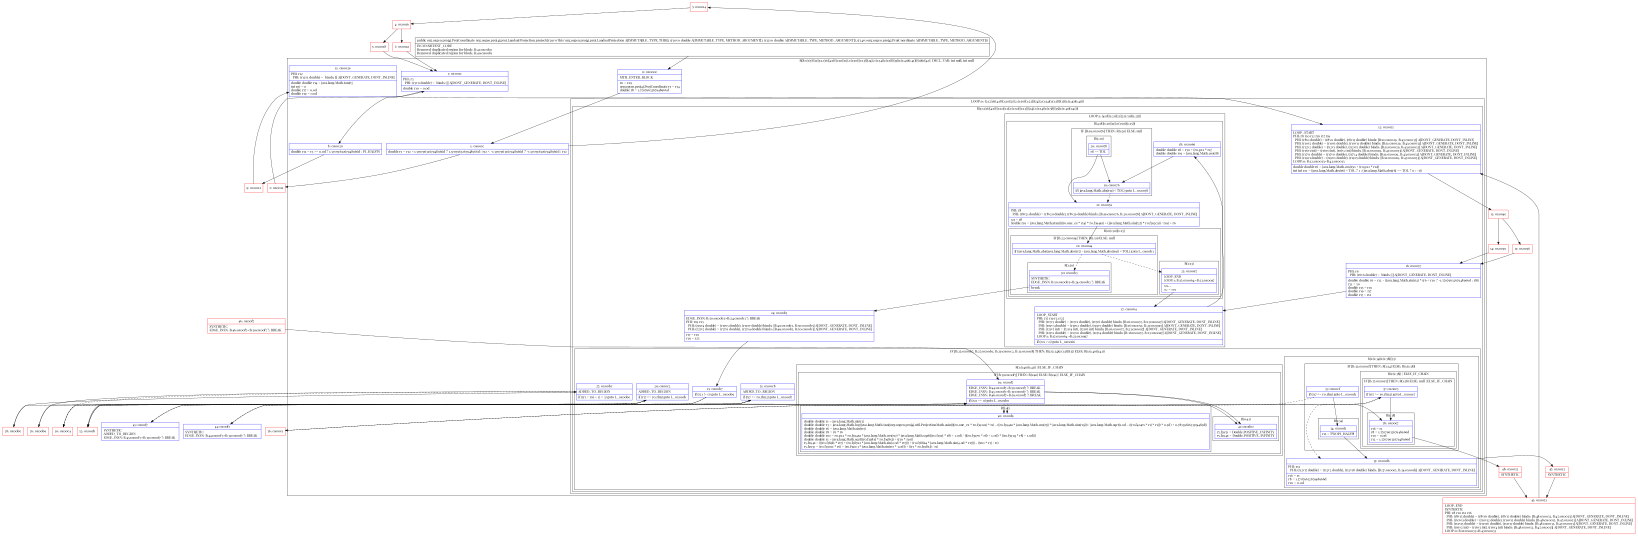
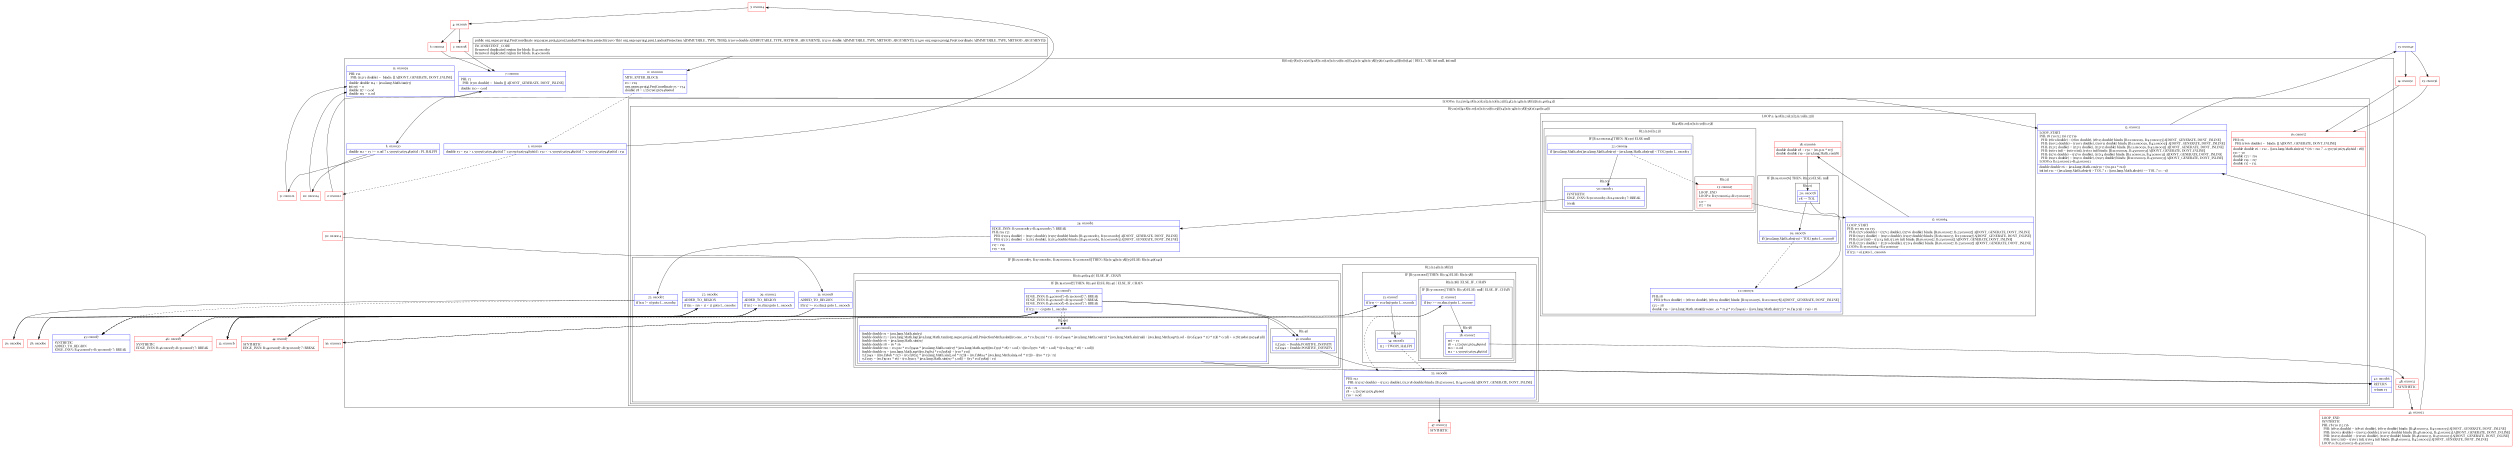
(557, 118) -> (590, 118)
(1187, 149) -> (1808, 149)
(1149, 169) -> (1808, 172)
(375, 175) -> (431, 176)
none -> (311, 196)
(1498, 214) -> (2406, 47)
(1093, 234) -> none
(1078, 261) -> (1613, 169)
(1189, 281) -> (1724, 196)
(1413, 281) -> (2298, 149)
(1286, 301) -> none
none -> (2382, 384)
(314, 393) -> (439, 317)
(350, 404) -> (429, 317)
(729, 404) -> (795, 316)
(1006, 408) -> (1063, 321)
(1246, 419) -> (1304, 331)
(222, 431) -> (280, 344)
(1355, 447) -> (1412, 359)
(1551, 486) -> none
